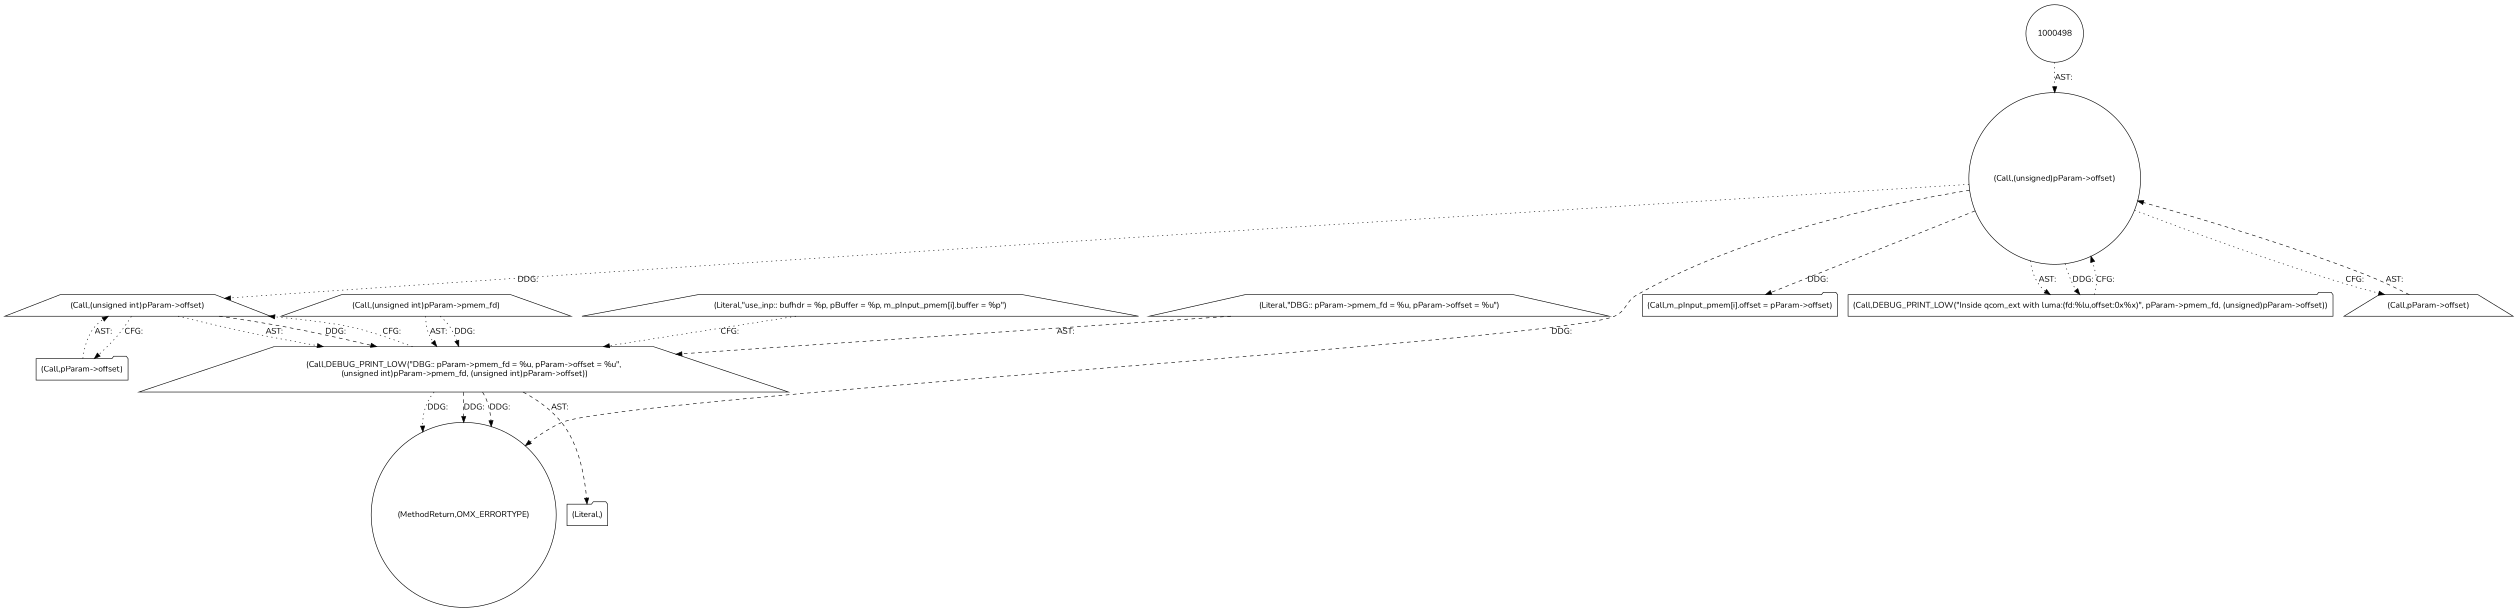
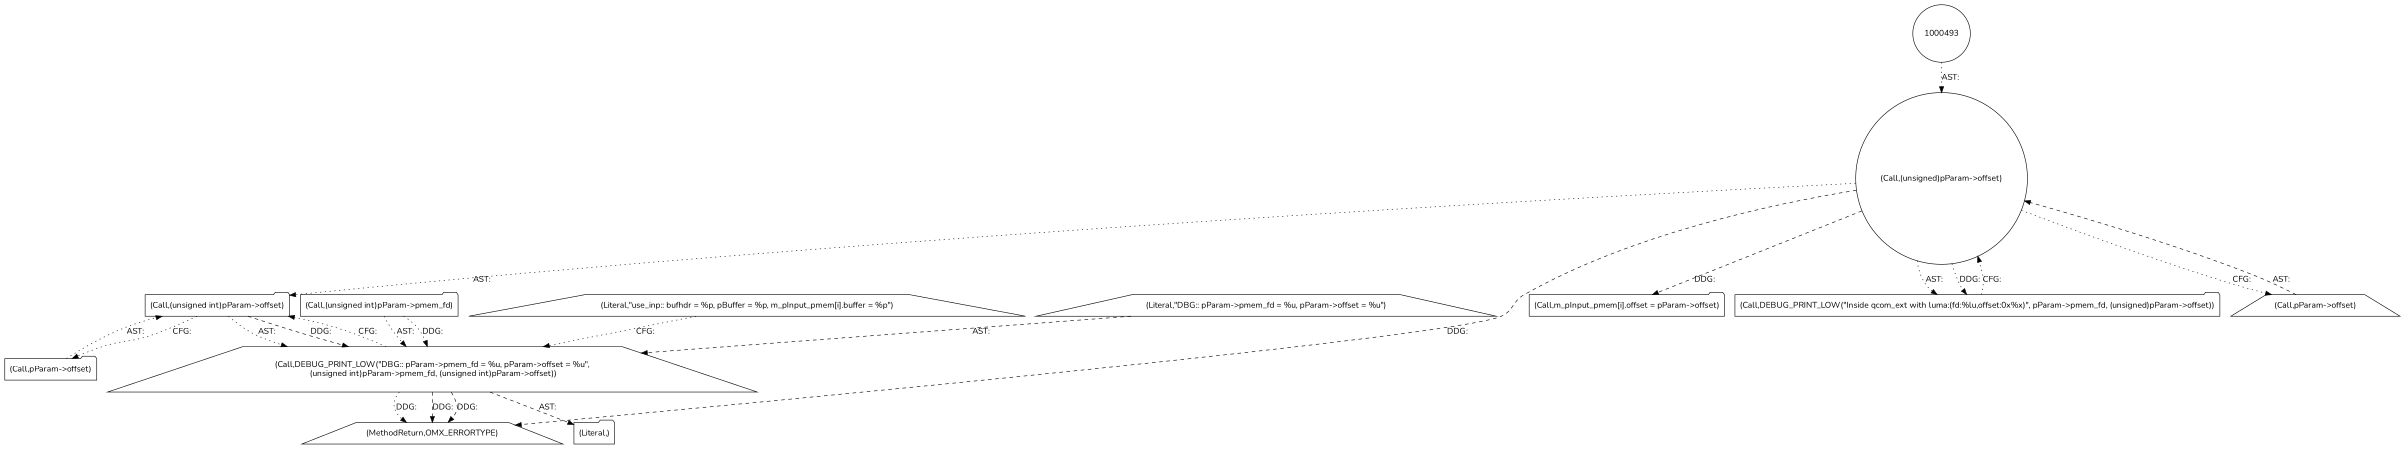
(2055, 33) -> (1942, 34)
(529, 279) -> (483, 279)
(138, 305) -> (217, 305)
(426, 305) -> (379, 305)
(464, 515) -> (432, 433)
